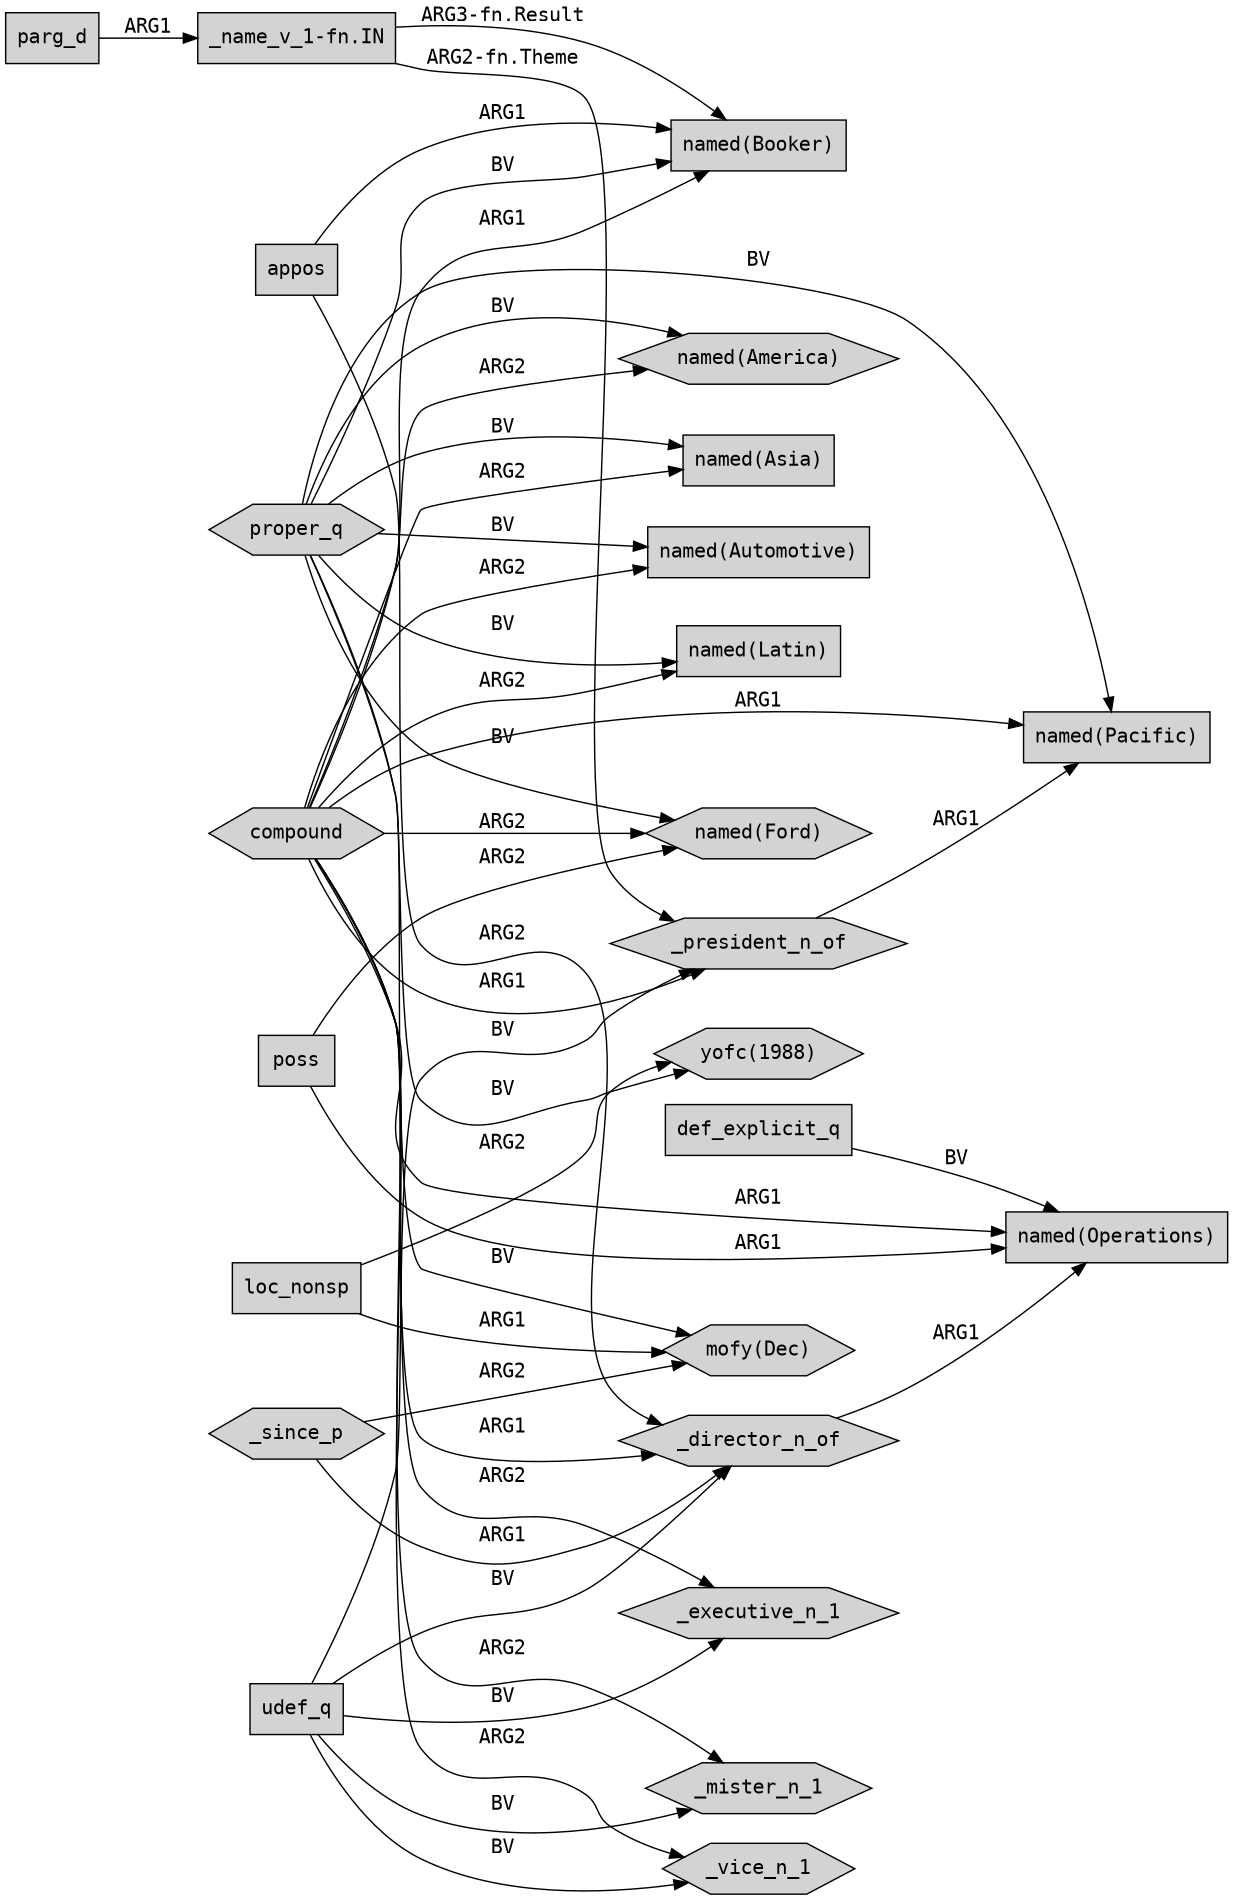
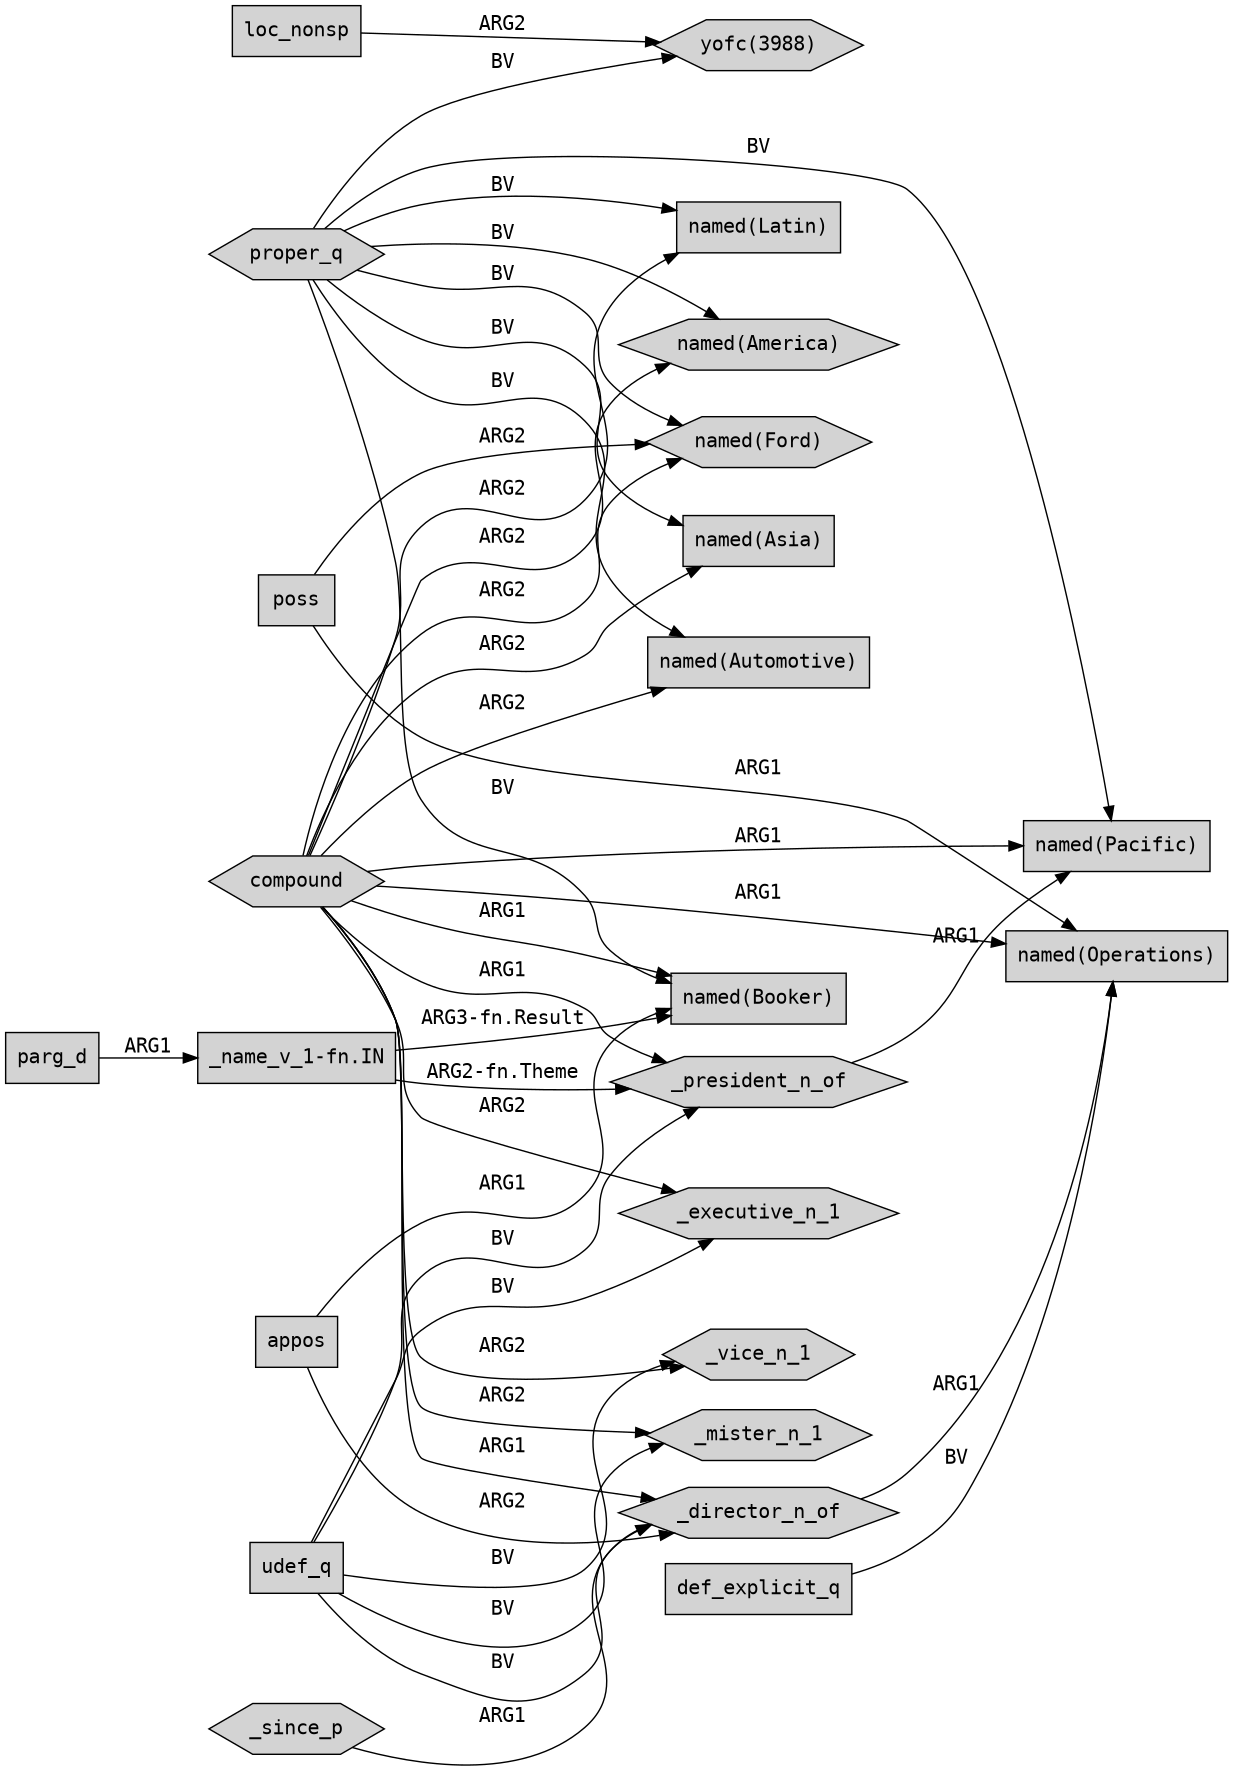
(759, 1054) -> (759, 45)
(759, 1350) -> none
